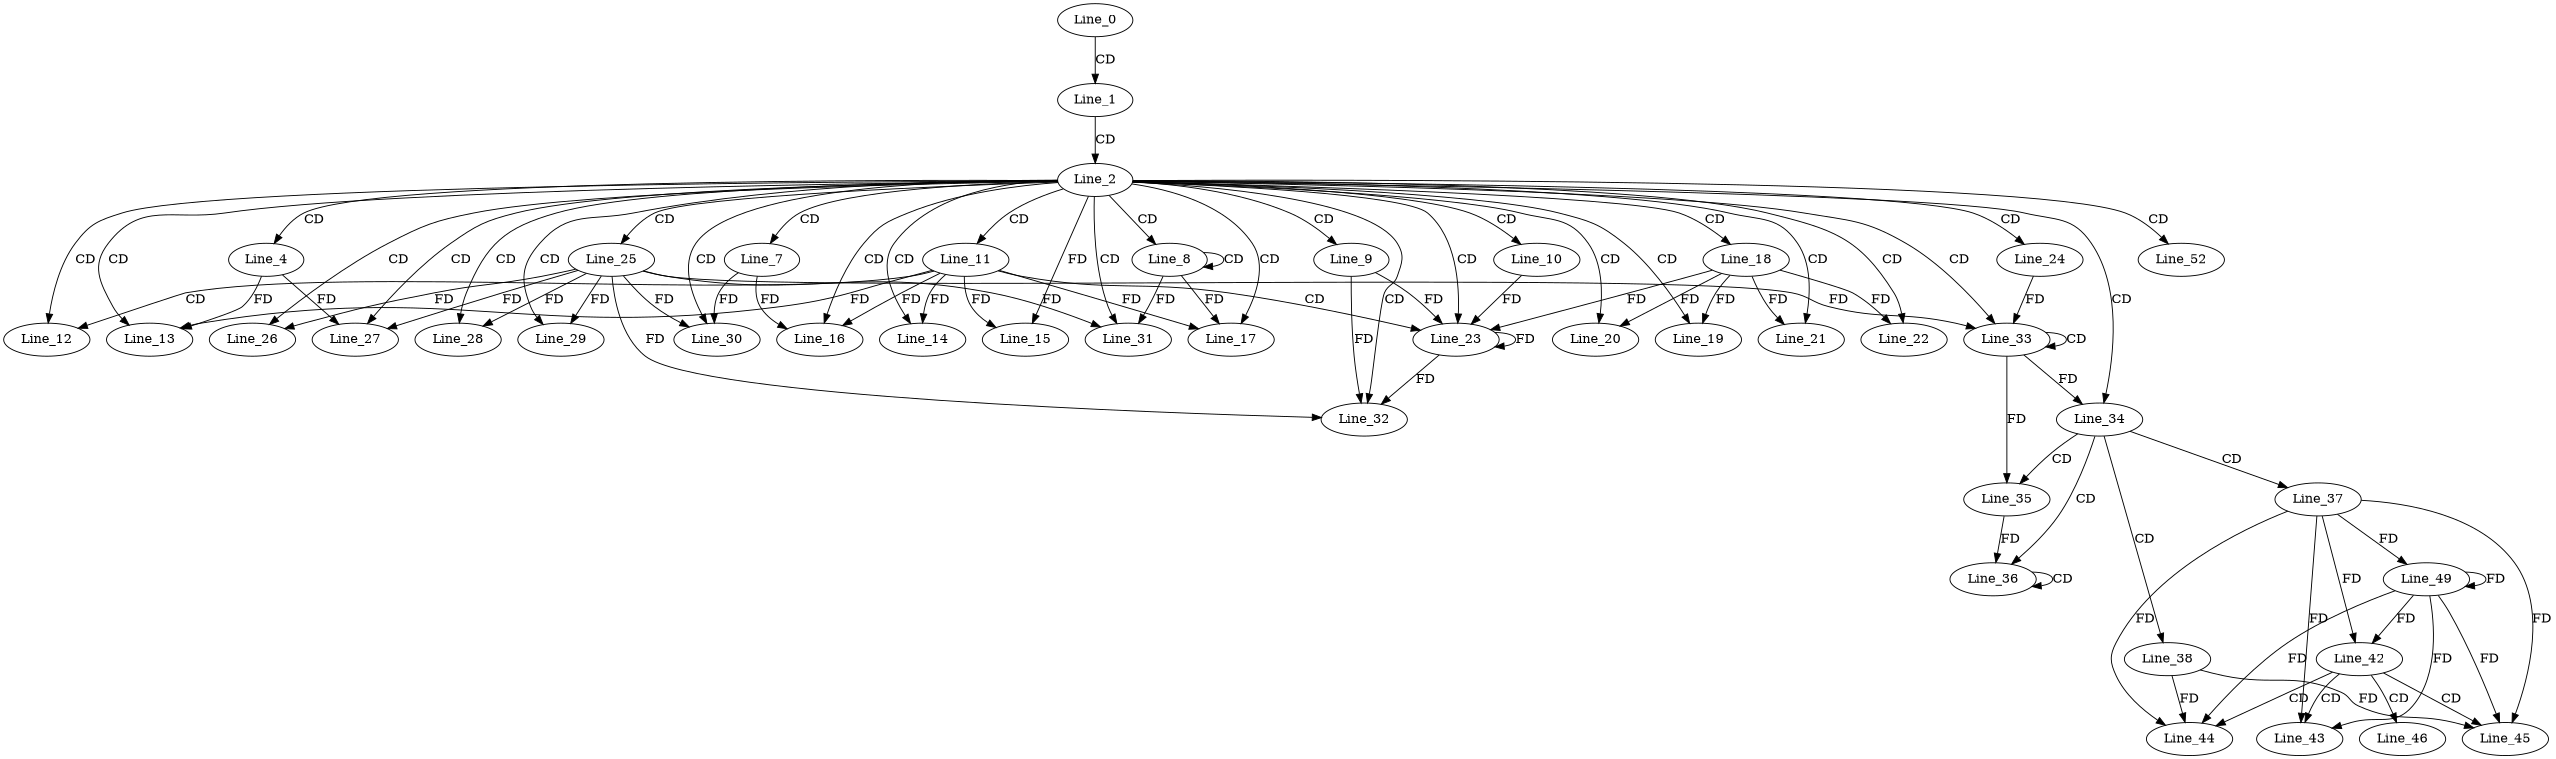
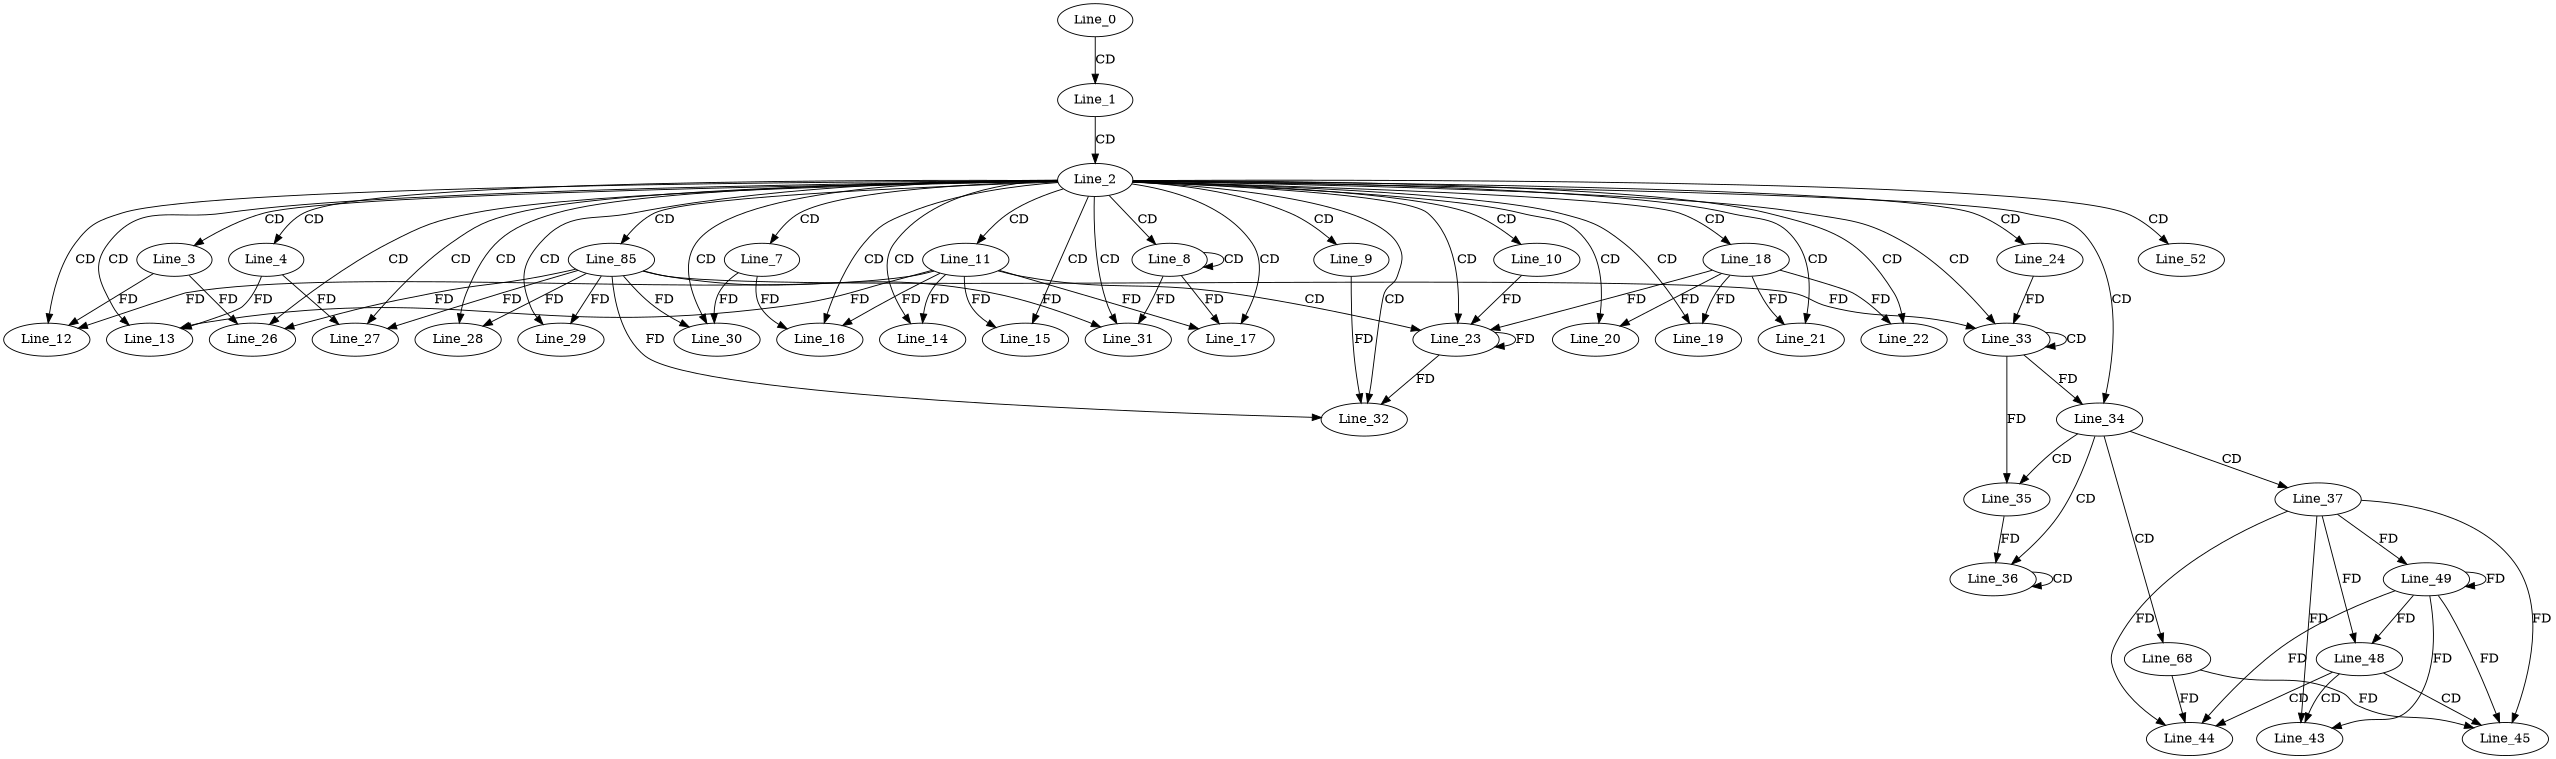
none -> (174, 260)
(611, 260) -> (611, 260)
(1078, 260) -> (1078, 260)
(1407, 292) -> none
(196, 300) -> (196, 300)
(2168, 659) -> (2168, 659)
(2359, 659) -> (2359, 659)
(2403, 739) -> none
